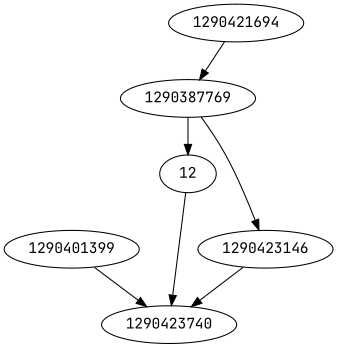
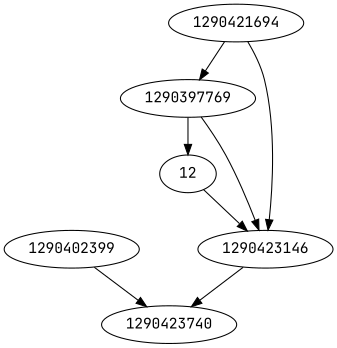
(188, 98) -> (188, 98)
none -> (271, 129)
(179, 244) -> (222, 207)
(72, 249) -> (72, 249)
